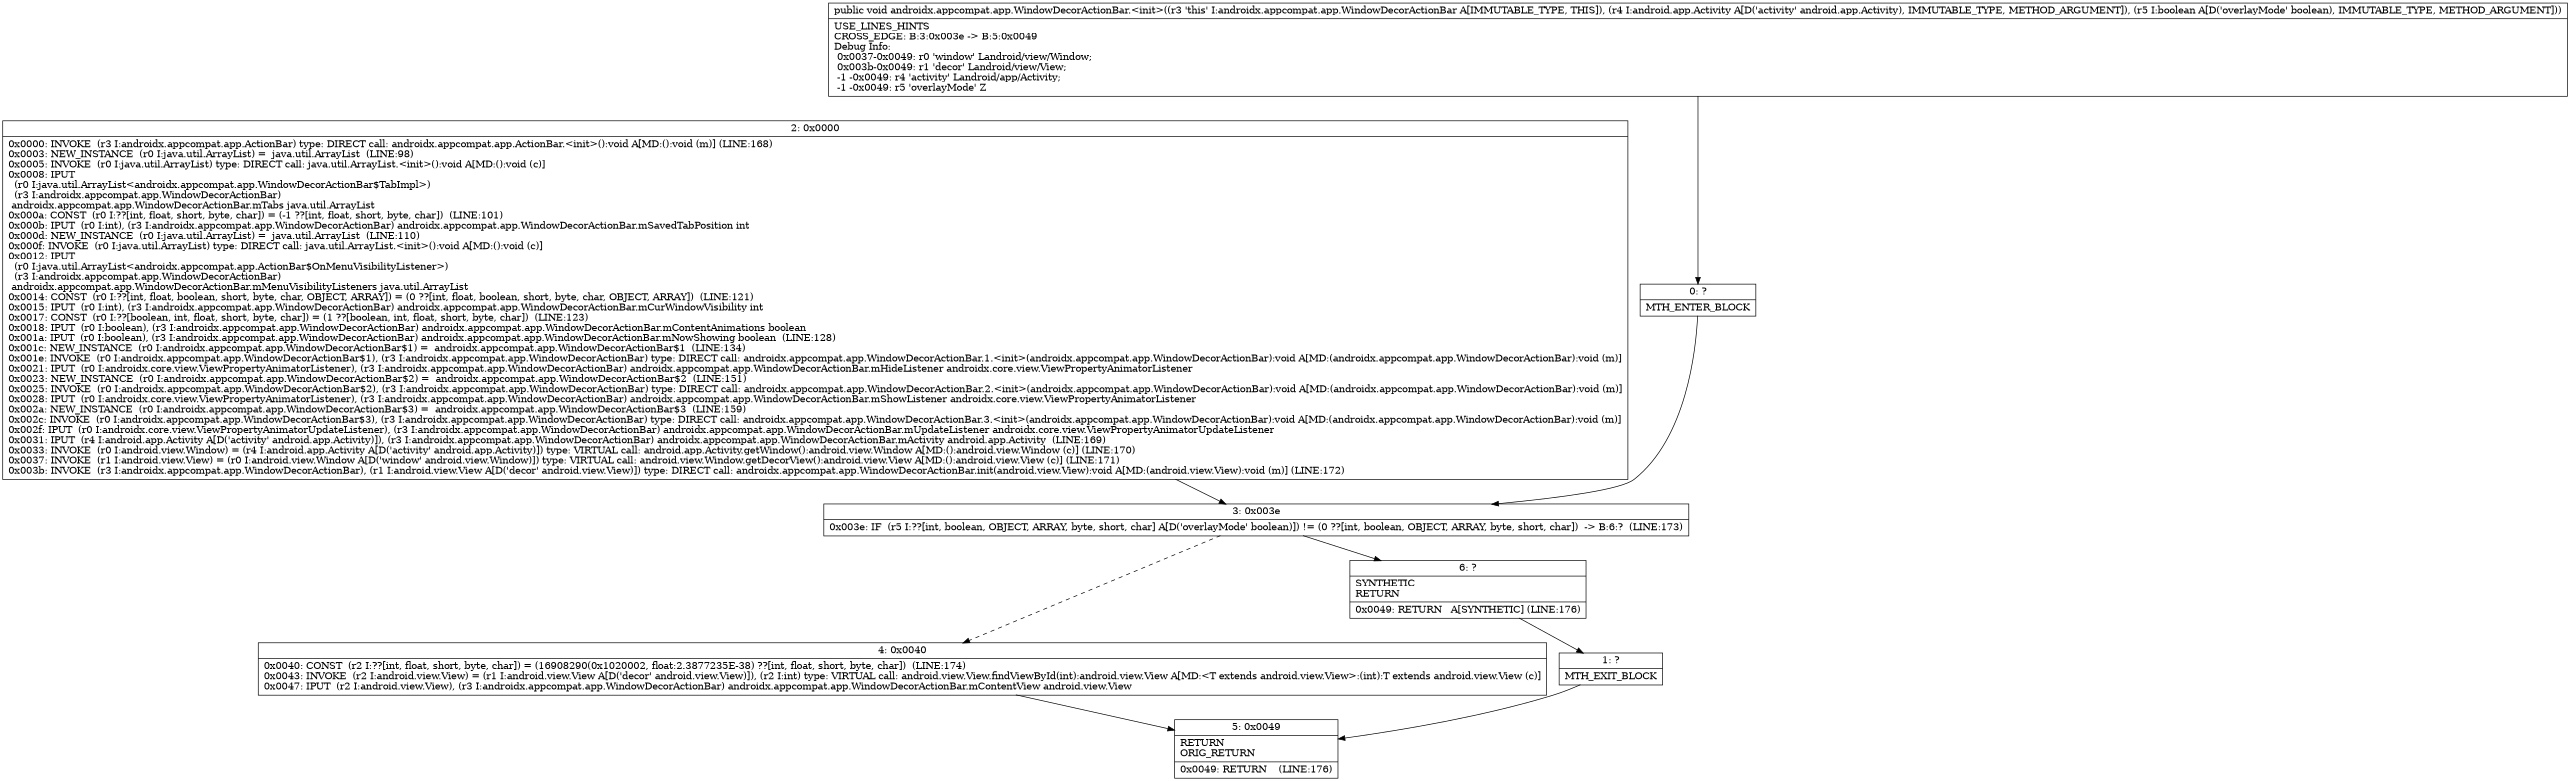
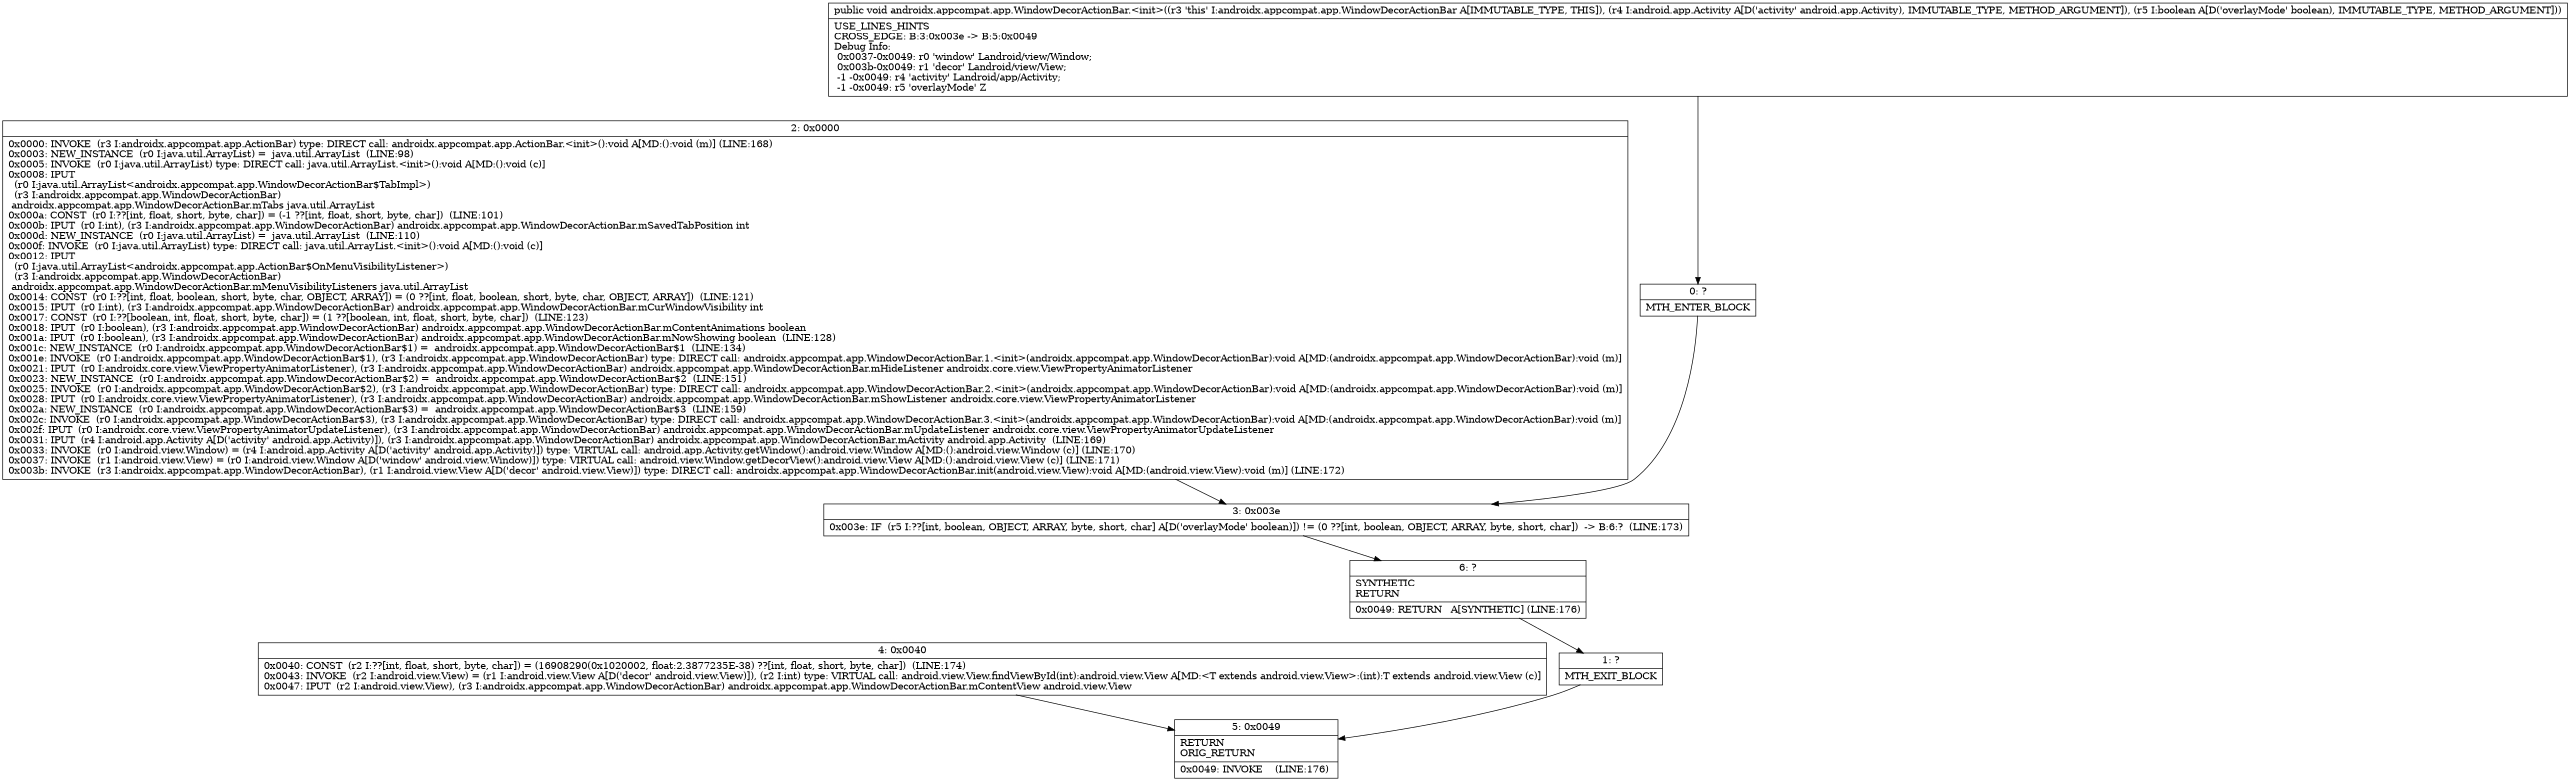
(1095, 588) -> none
(1256, 770) -> (1255, 770)
